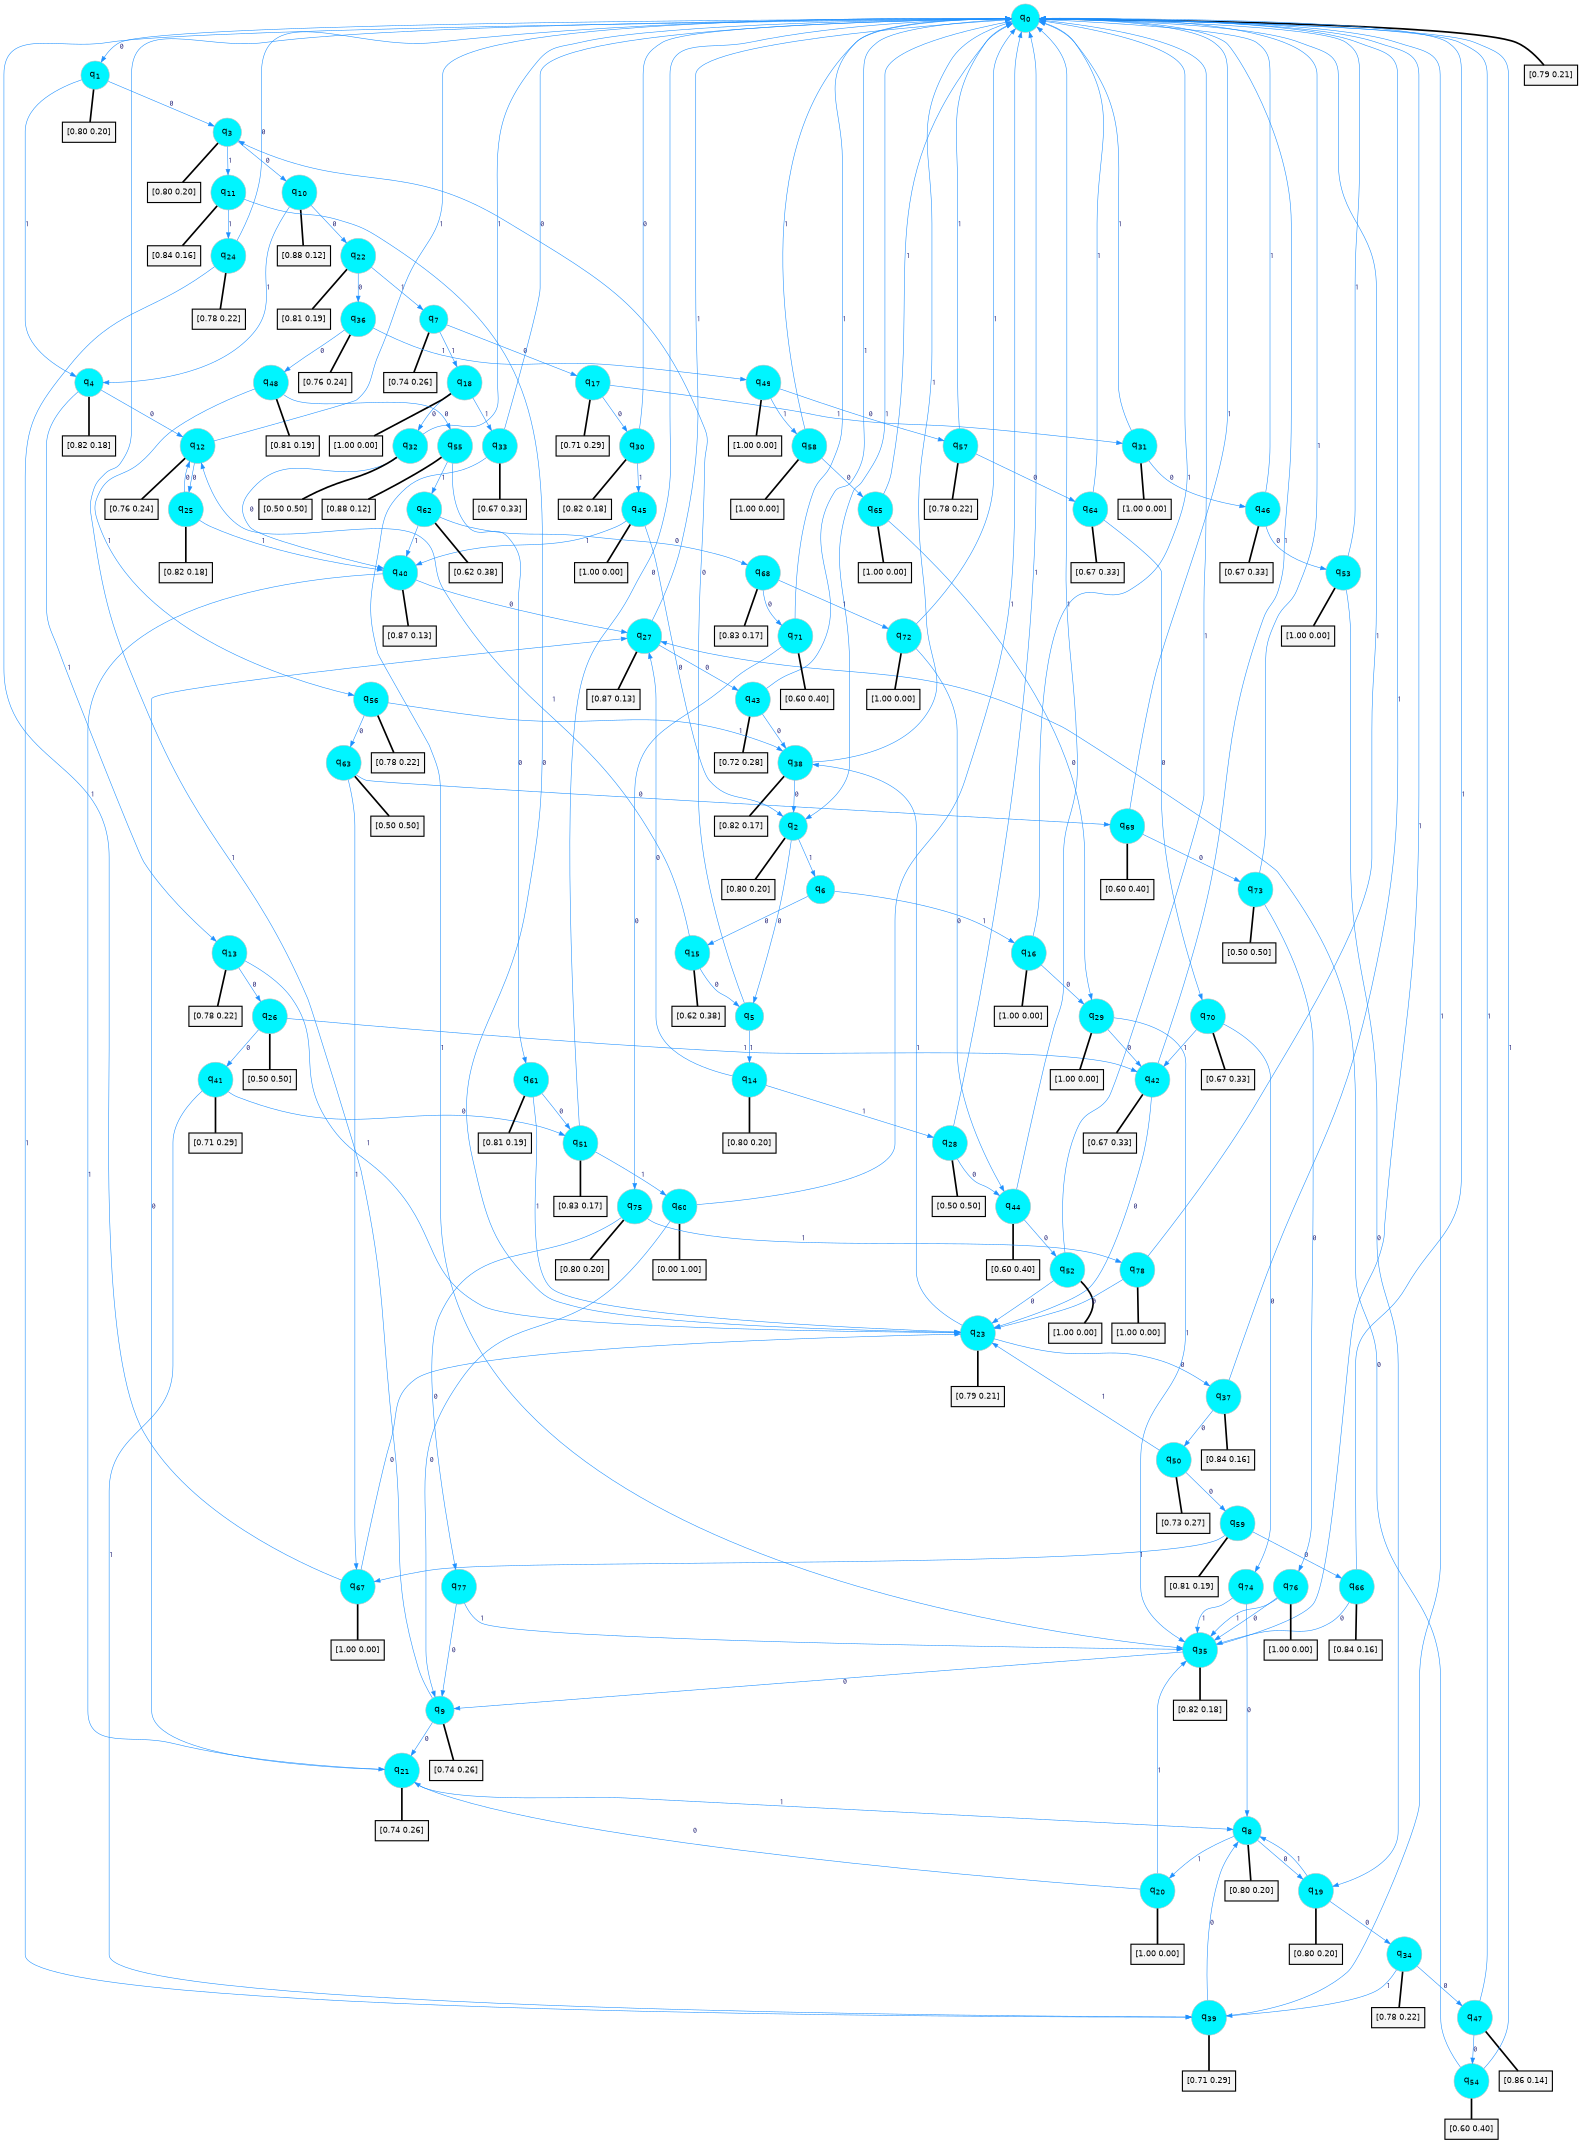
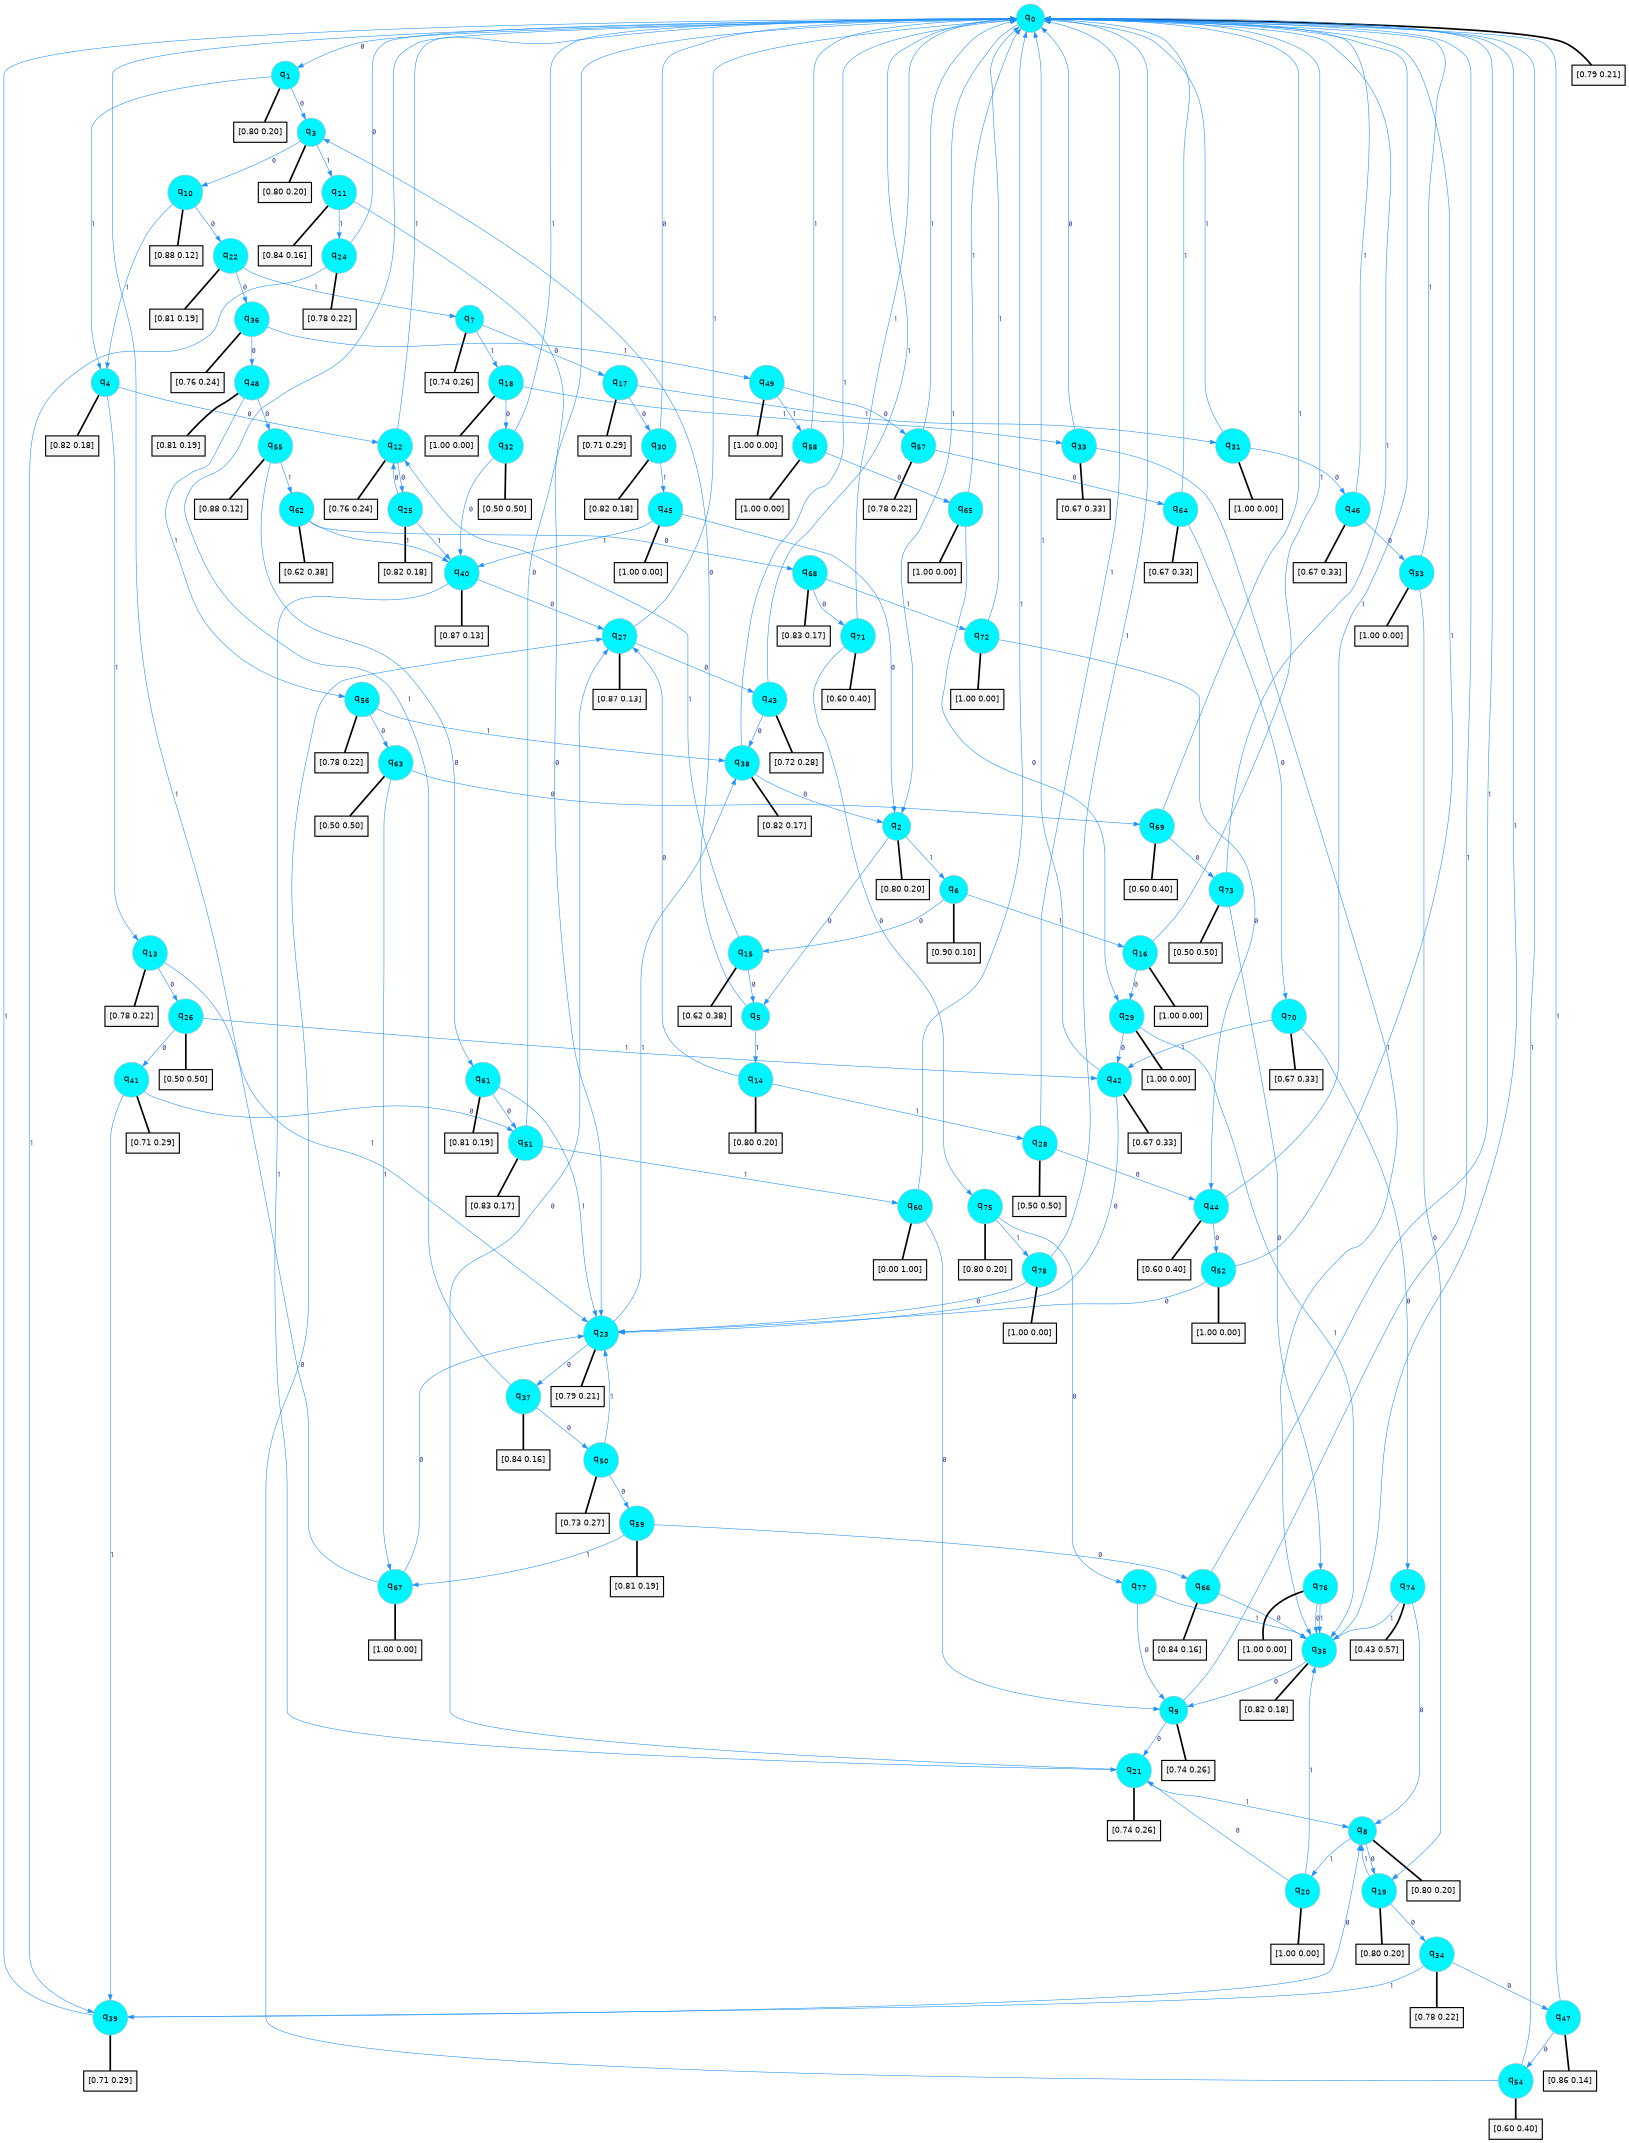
none -> (954, 953)
none -> (1377, 1650)
